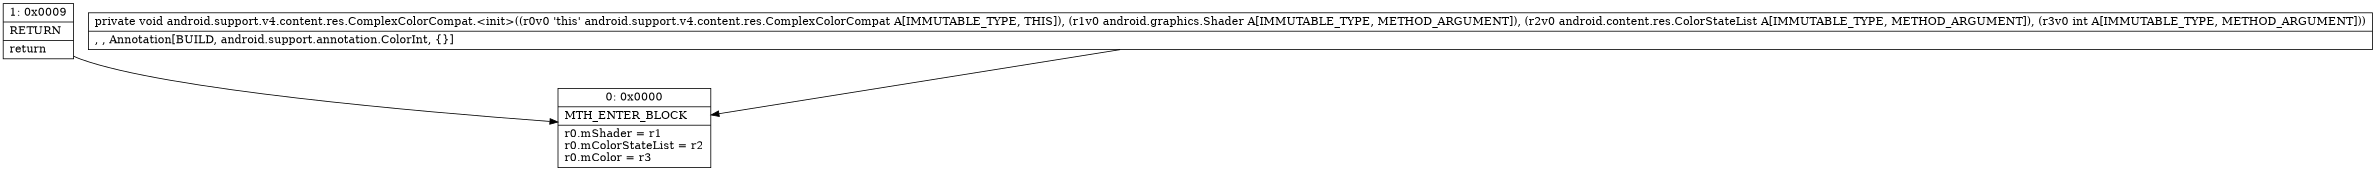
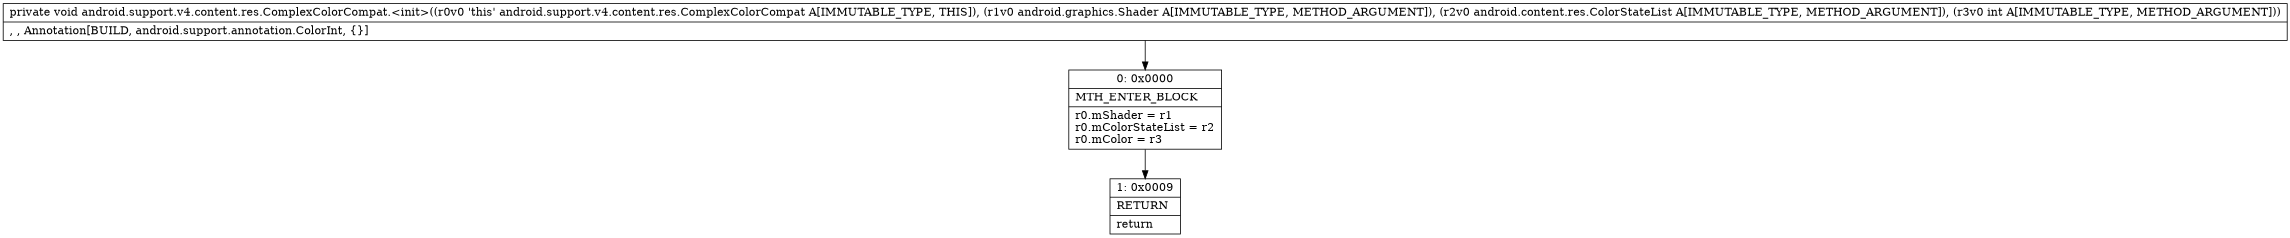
(310, 99) -> (1145, 160)
